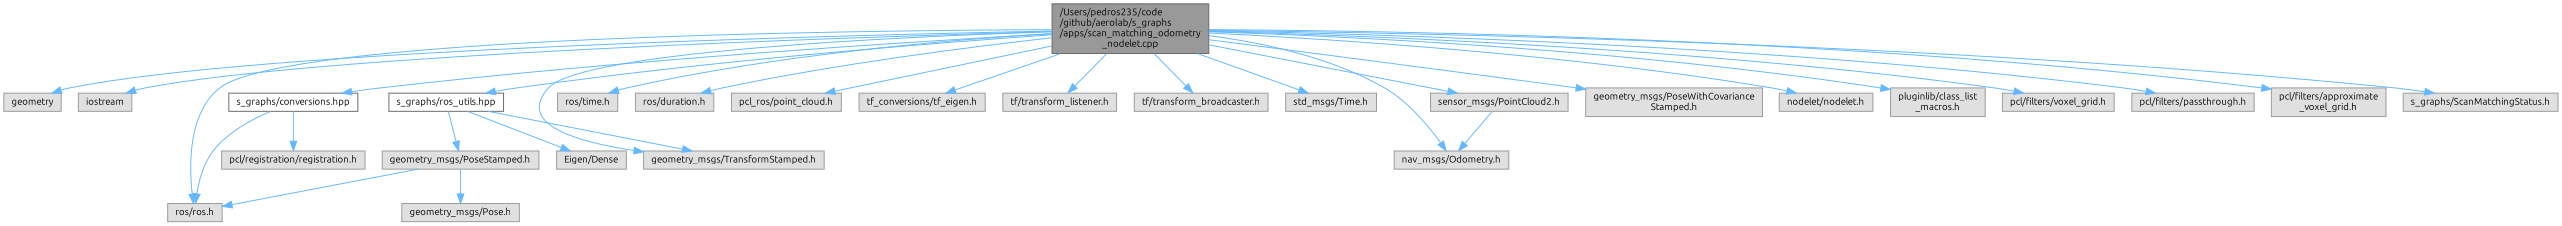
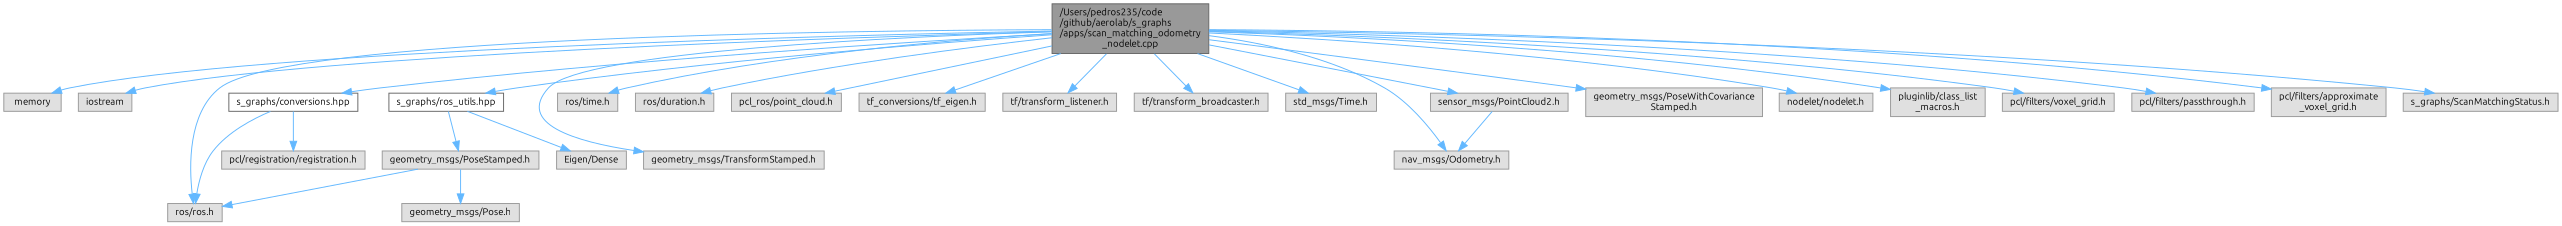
(32, 102) -> (32, 102)
(585, 130) -> none
